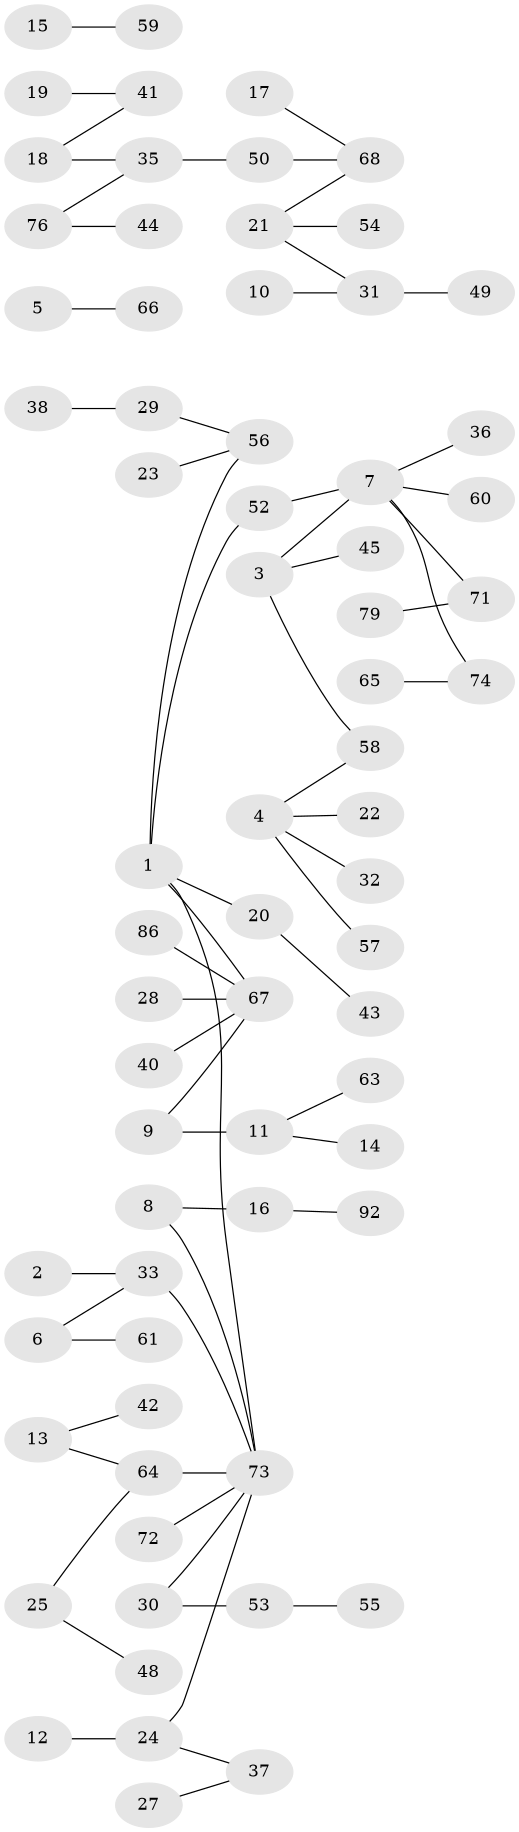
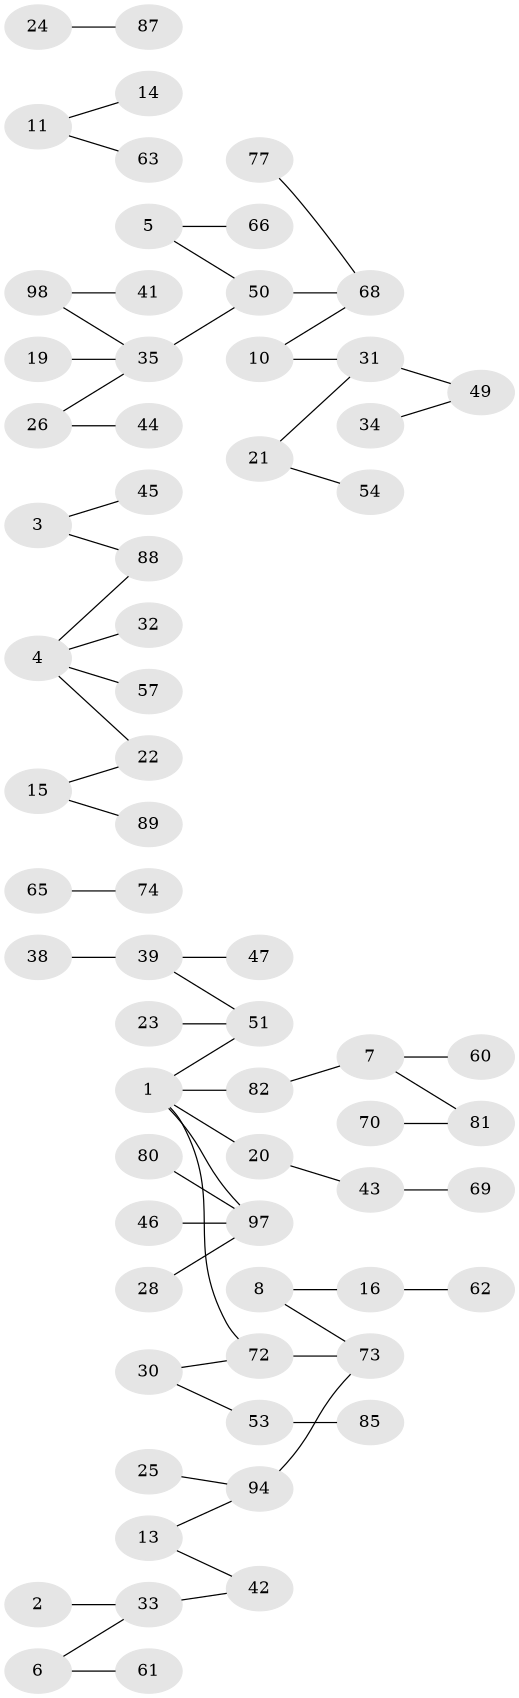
(149, 27) -> (149, 824)
(94, 94) -> (94, 359)
(260, 94) -> (260, 160)
(38, 160) -> (38, 293)
(315, 193) -> (315, 326)
(38, 226) -> (38, 426)
none -> (204, 260)
(149, 409) -> (149, 957)
none -> (370, 426)
(481, 433) -> none
(260, 442) -> (260, 1024)
(260, 508) -> (260, 1090)
(315, 528) -> none
(429, 580) -> none
(481, 599) -> (481, 1123)
(370, 615) -> (370, 1123)
(370, 748) -> (149, 559)
none -> (94, 775)
(149, 933) -> (149, 1223)
none -> (260, 957)
(260, 999) -> (260, 1223)
(149, 1066) -> (149, 1157)
(149, 1132) -> none
(221, 1163) -> (204, 1211)
none -> (481, 1190)
(370, 1213) -> (481, 1290)
(217, 1368) -> (204, 1597)
(149, 1473) -> (260, 1489)
(208, 1541) -> (204, 1364)
(370, 1606) -> (370, 1423)
(212, 1616) -> none
(149, 1672) -> none
(38, 1739) -> none
(260, 1772) -> (149, 27)
(149, 1805) -> none
